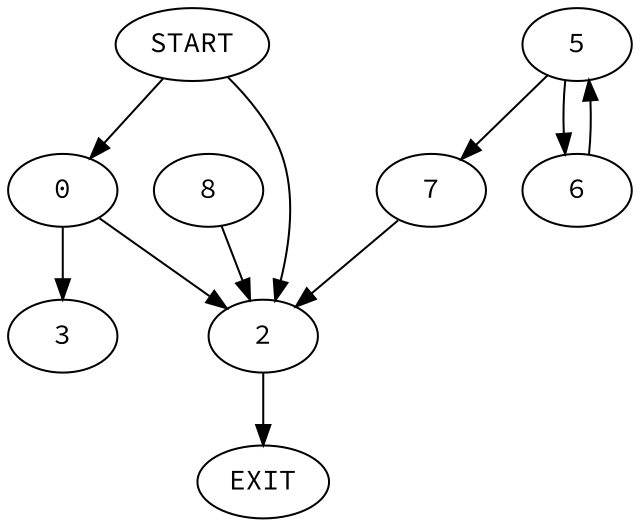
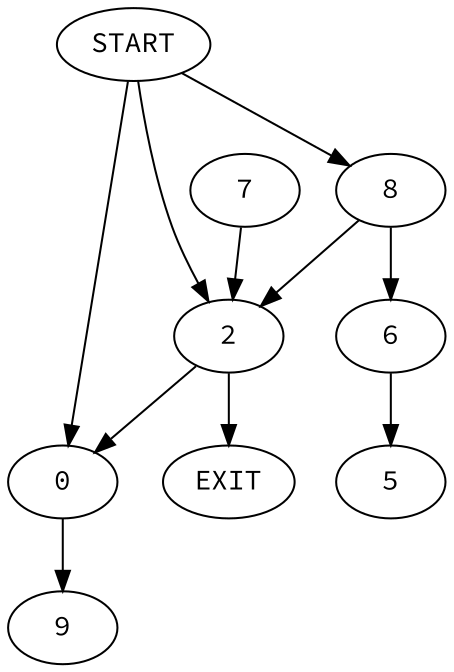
(564, 107) -> (391, 253)
(512, 110) -> none
none -> (257, 114)
(155, 257) -> (154, 402)
(63, 336) -> (63, 628)
